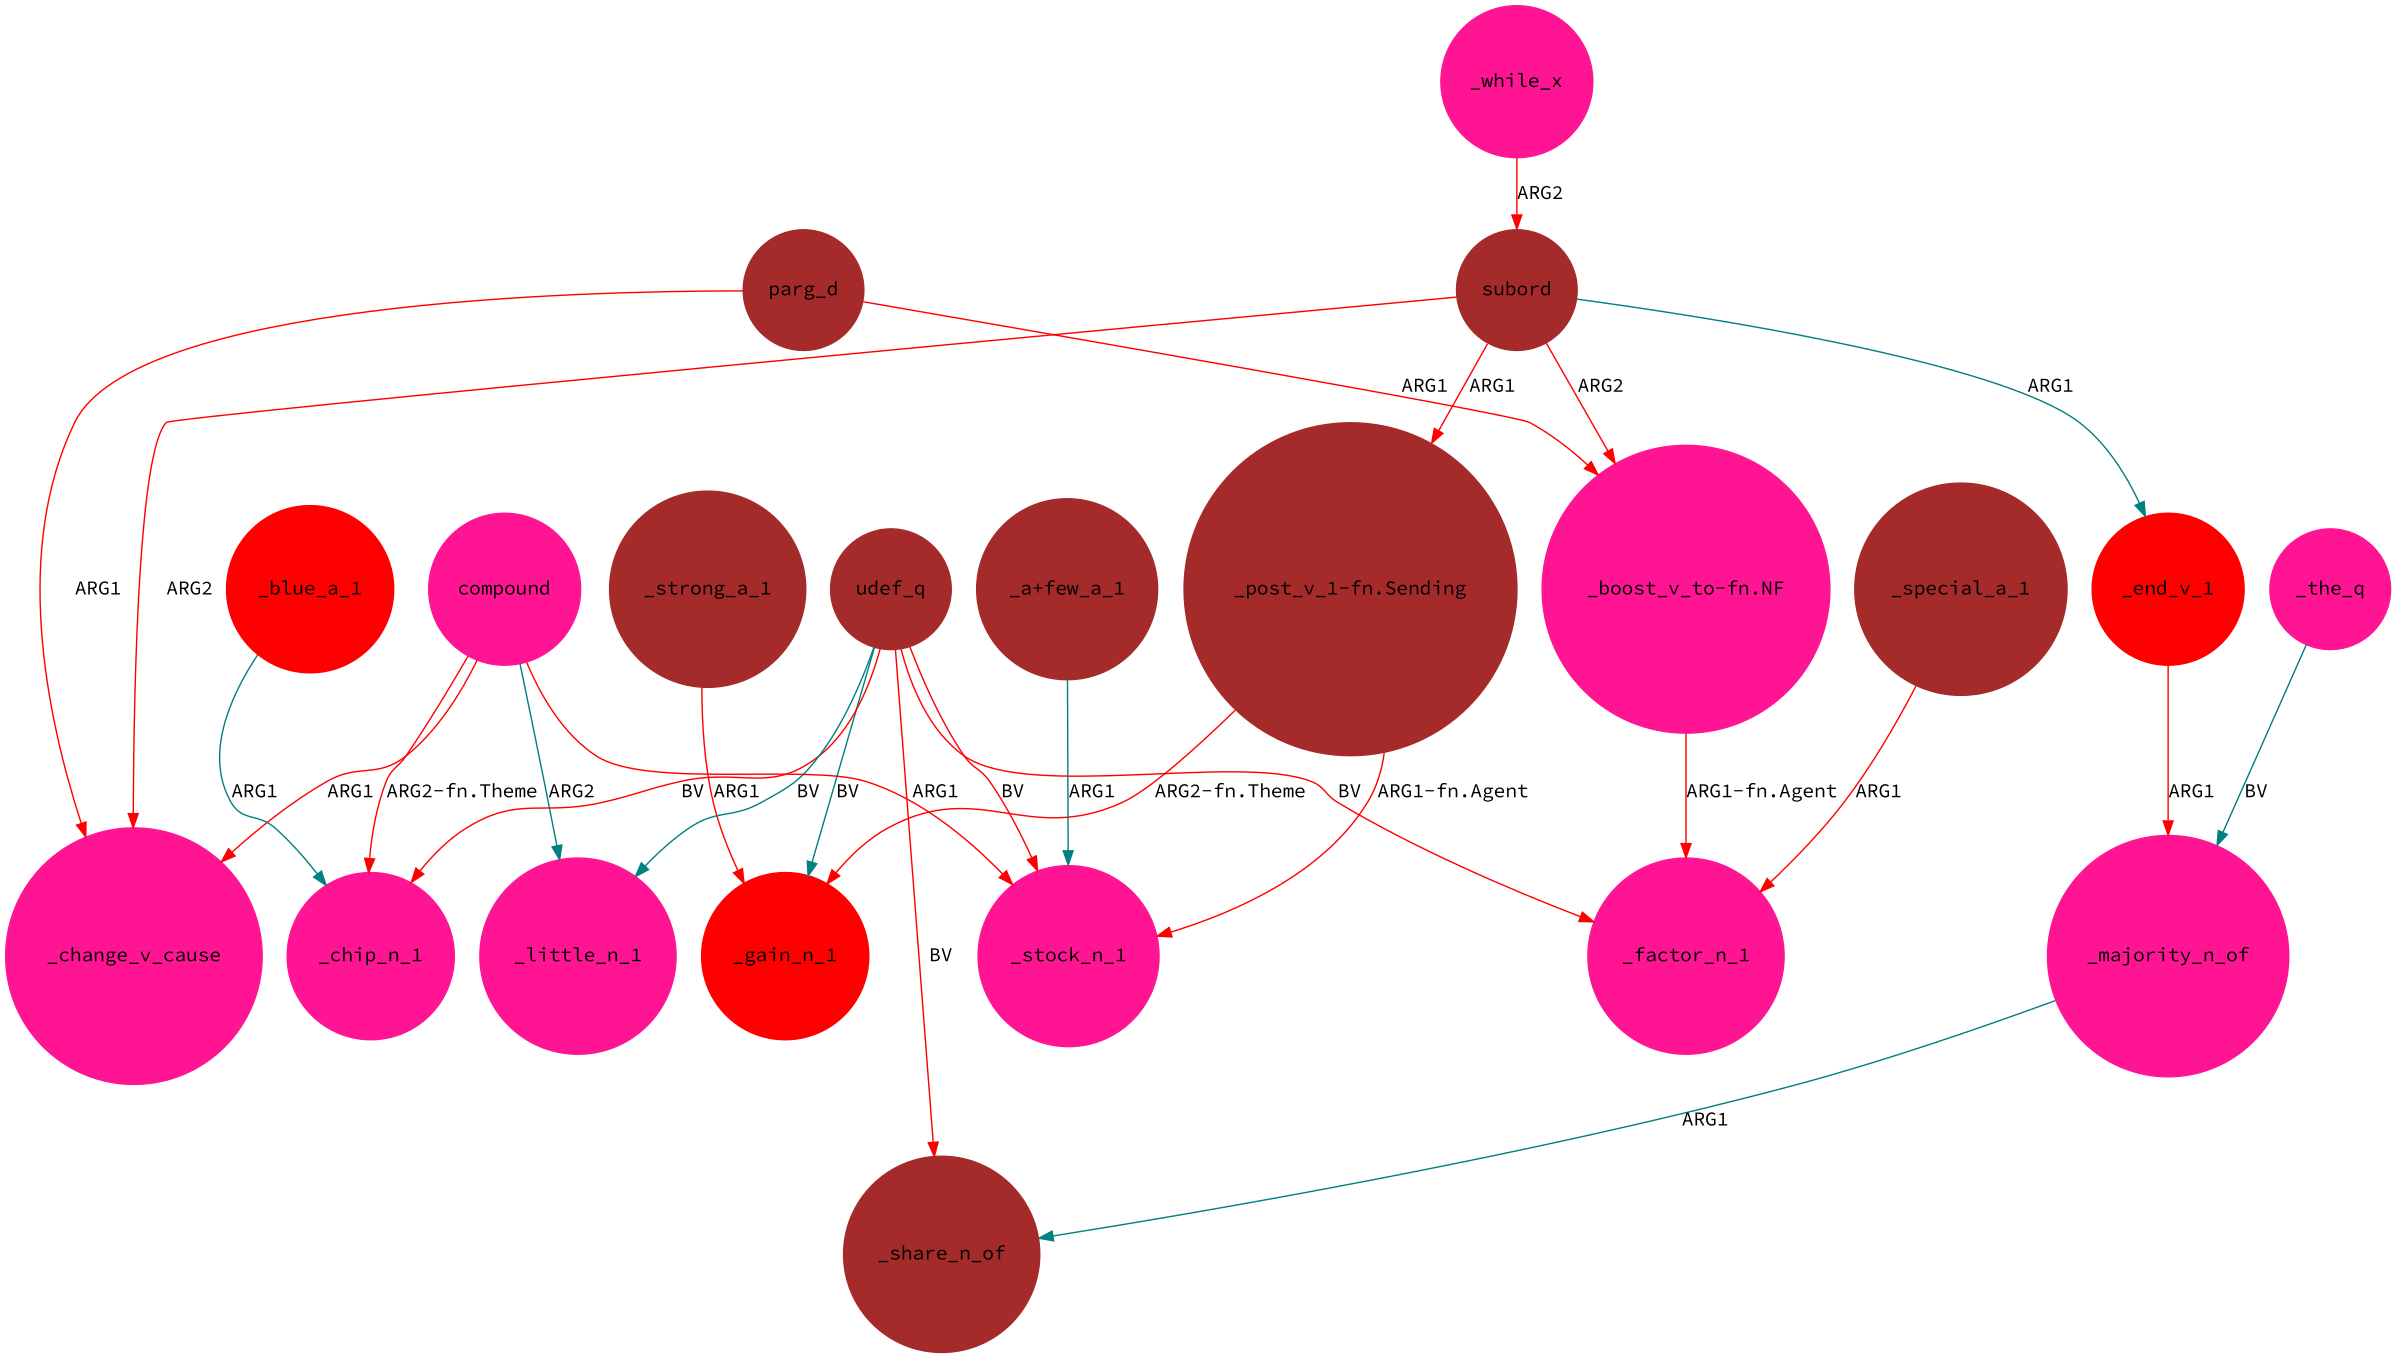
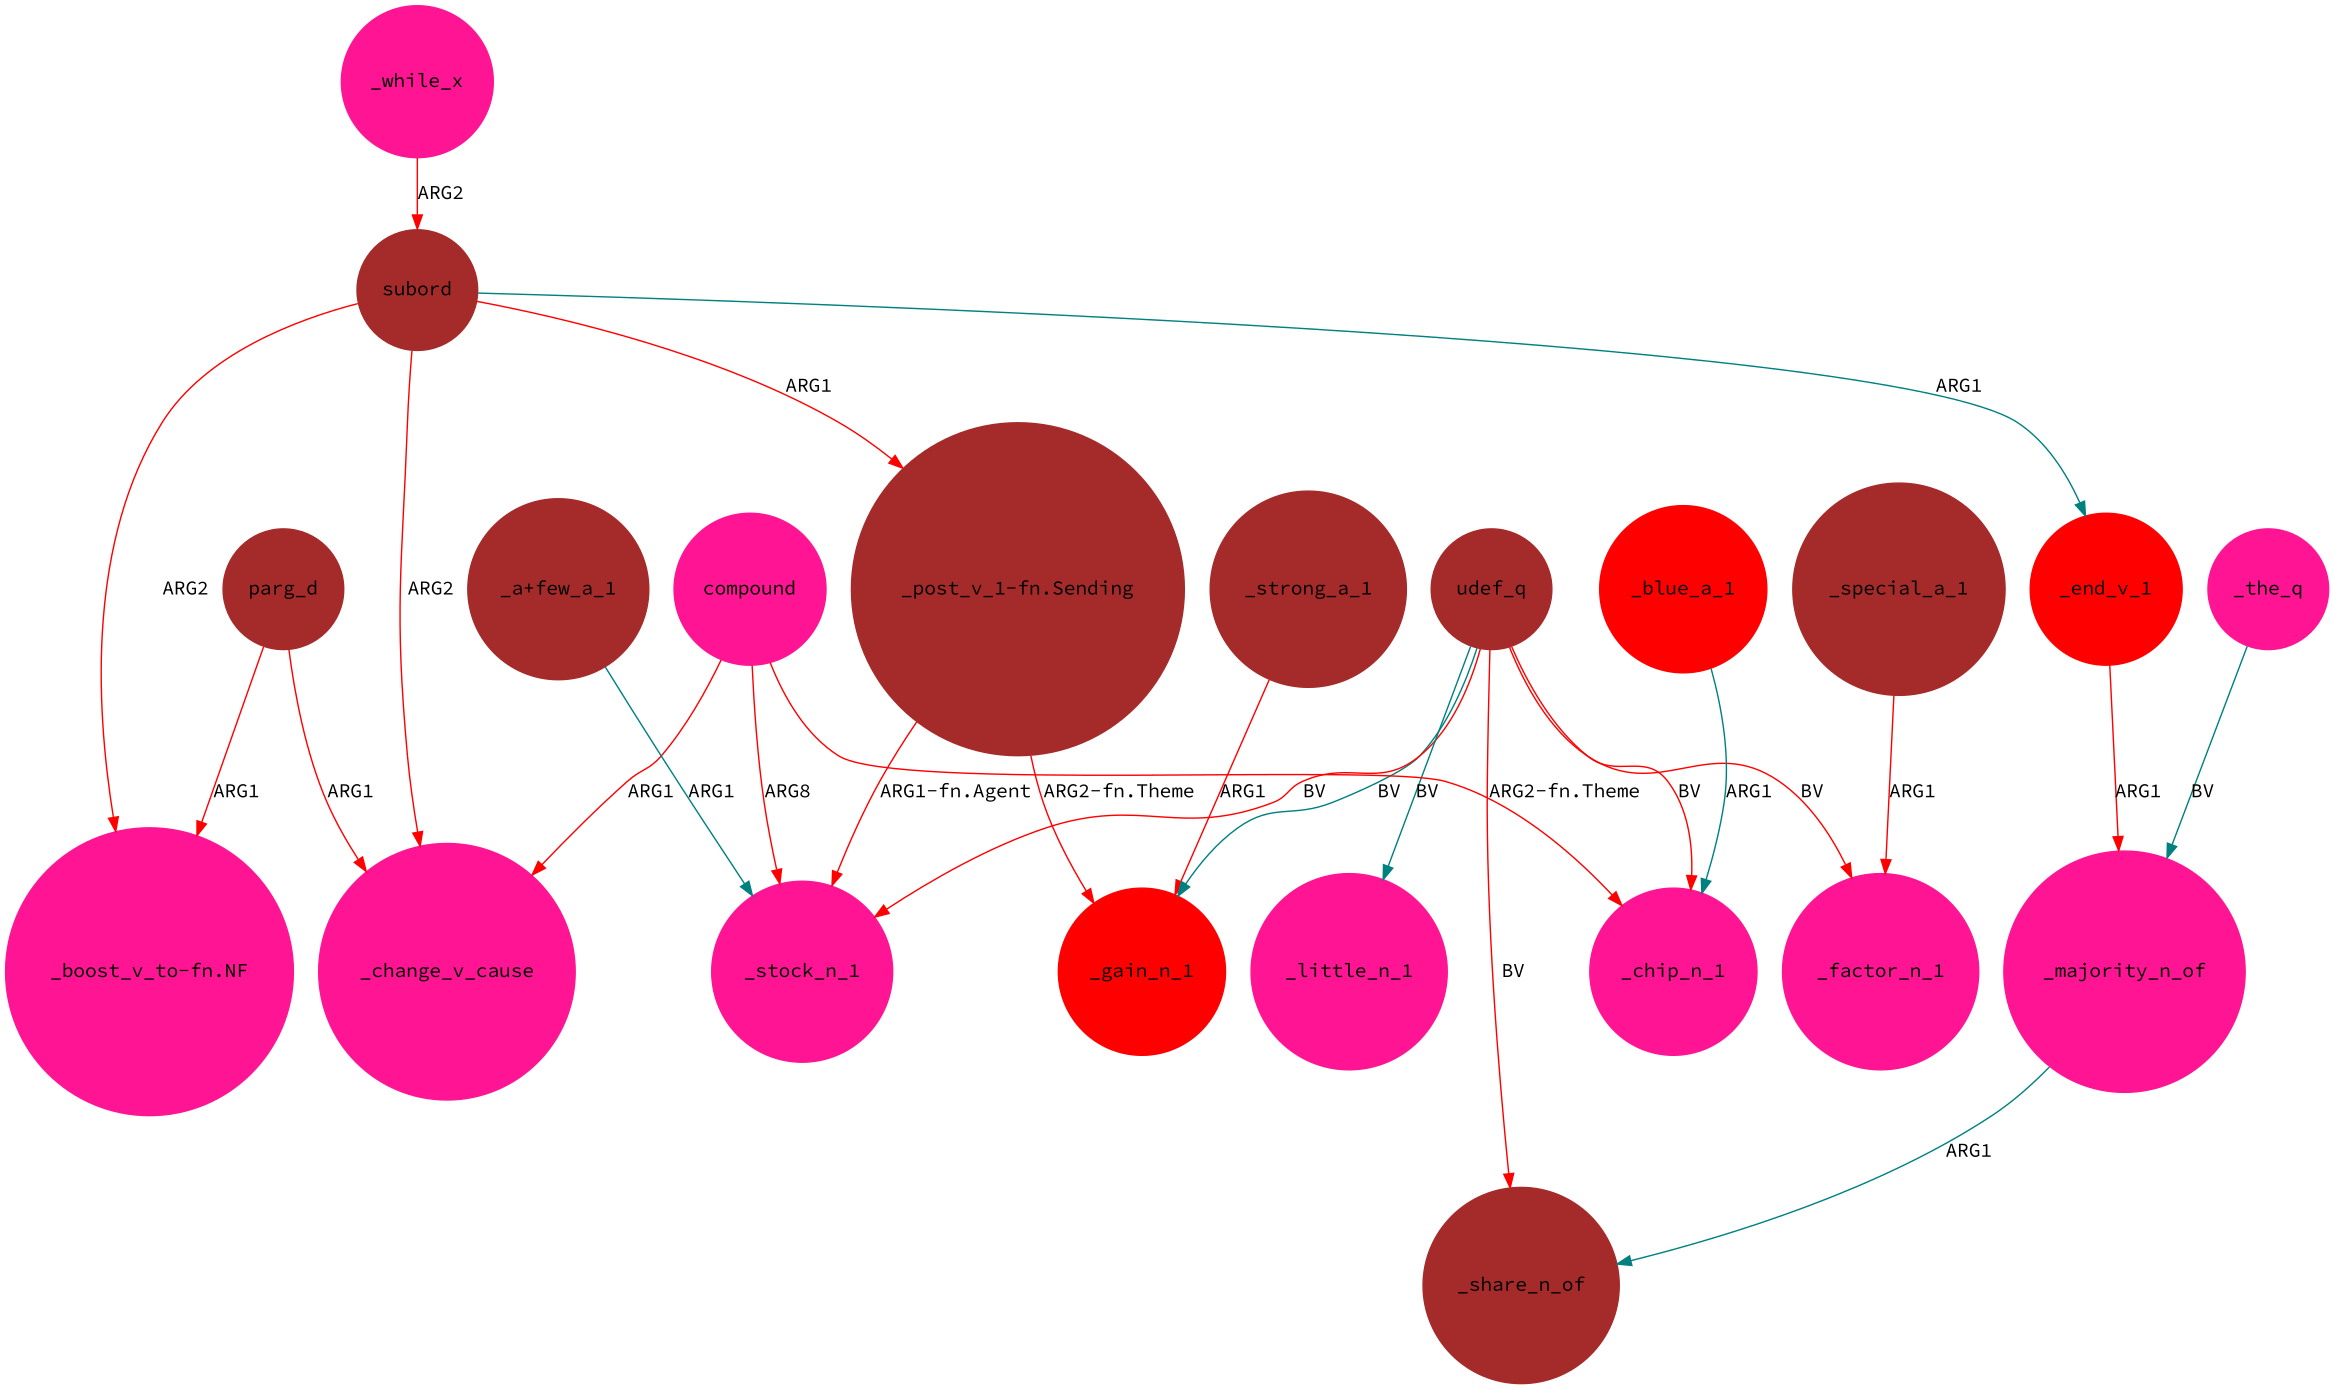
(539, 755) -> none
(1686, 789) -> none
(936, 792) -> (788, 792)
